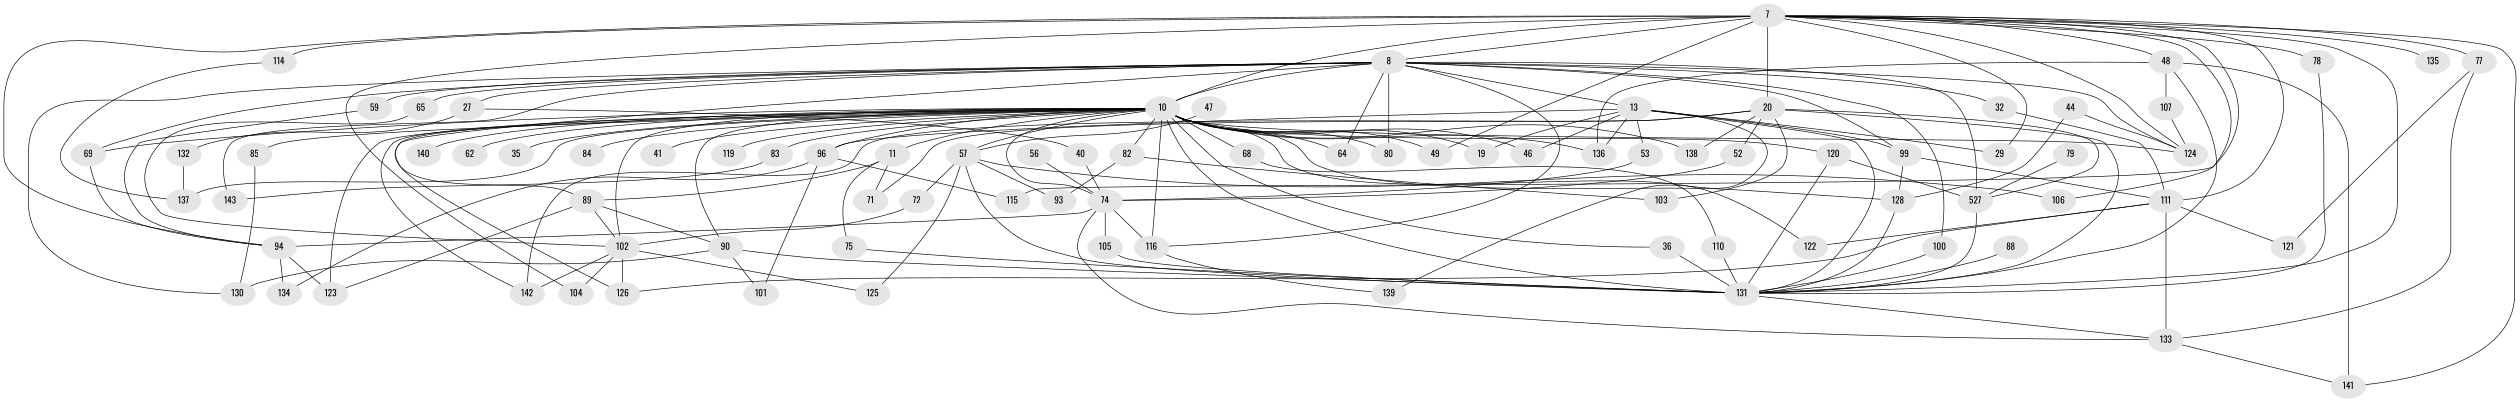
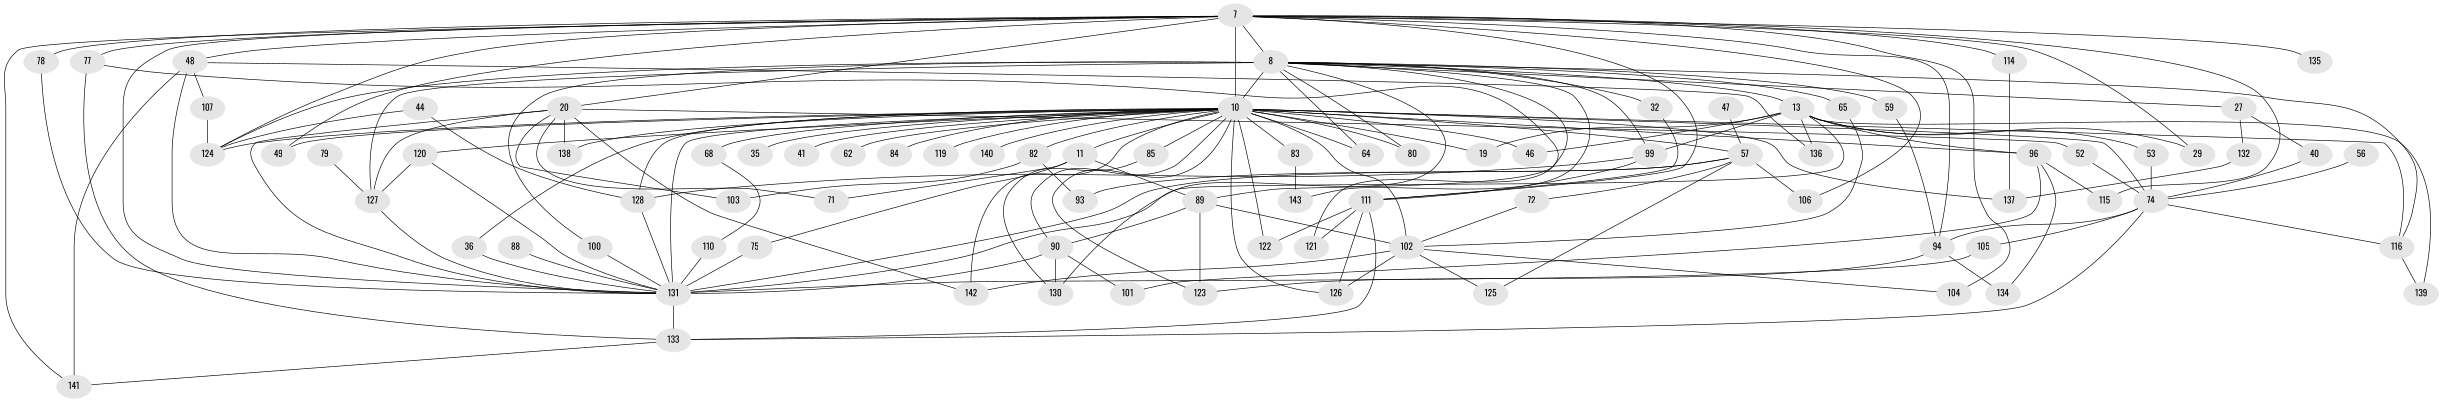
(1379, 137) -> none
(88, 155) -> none
(1975, 201) -> (373, 201)
